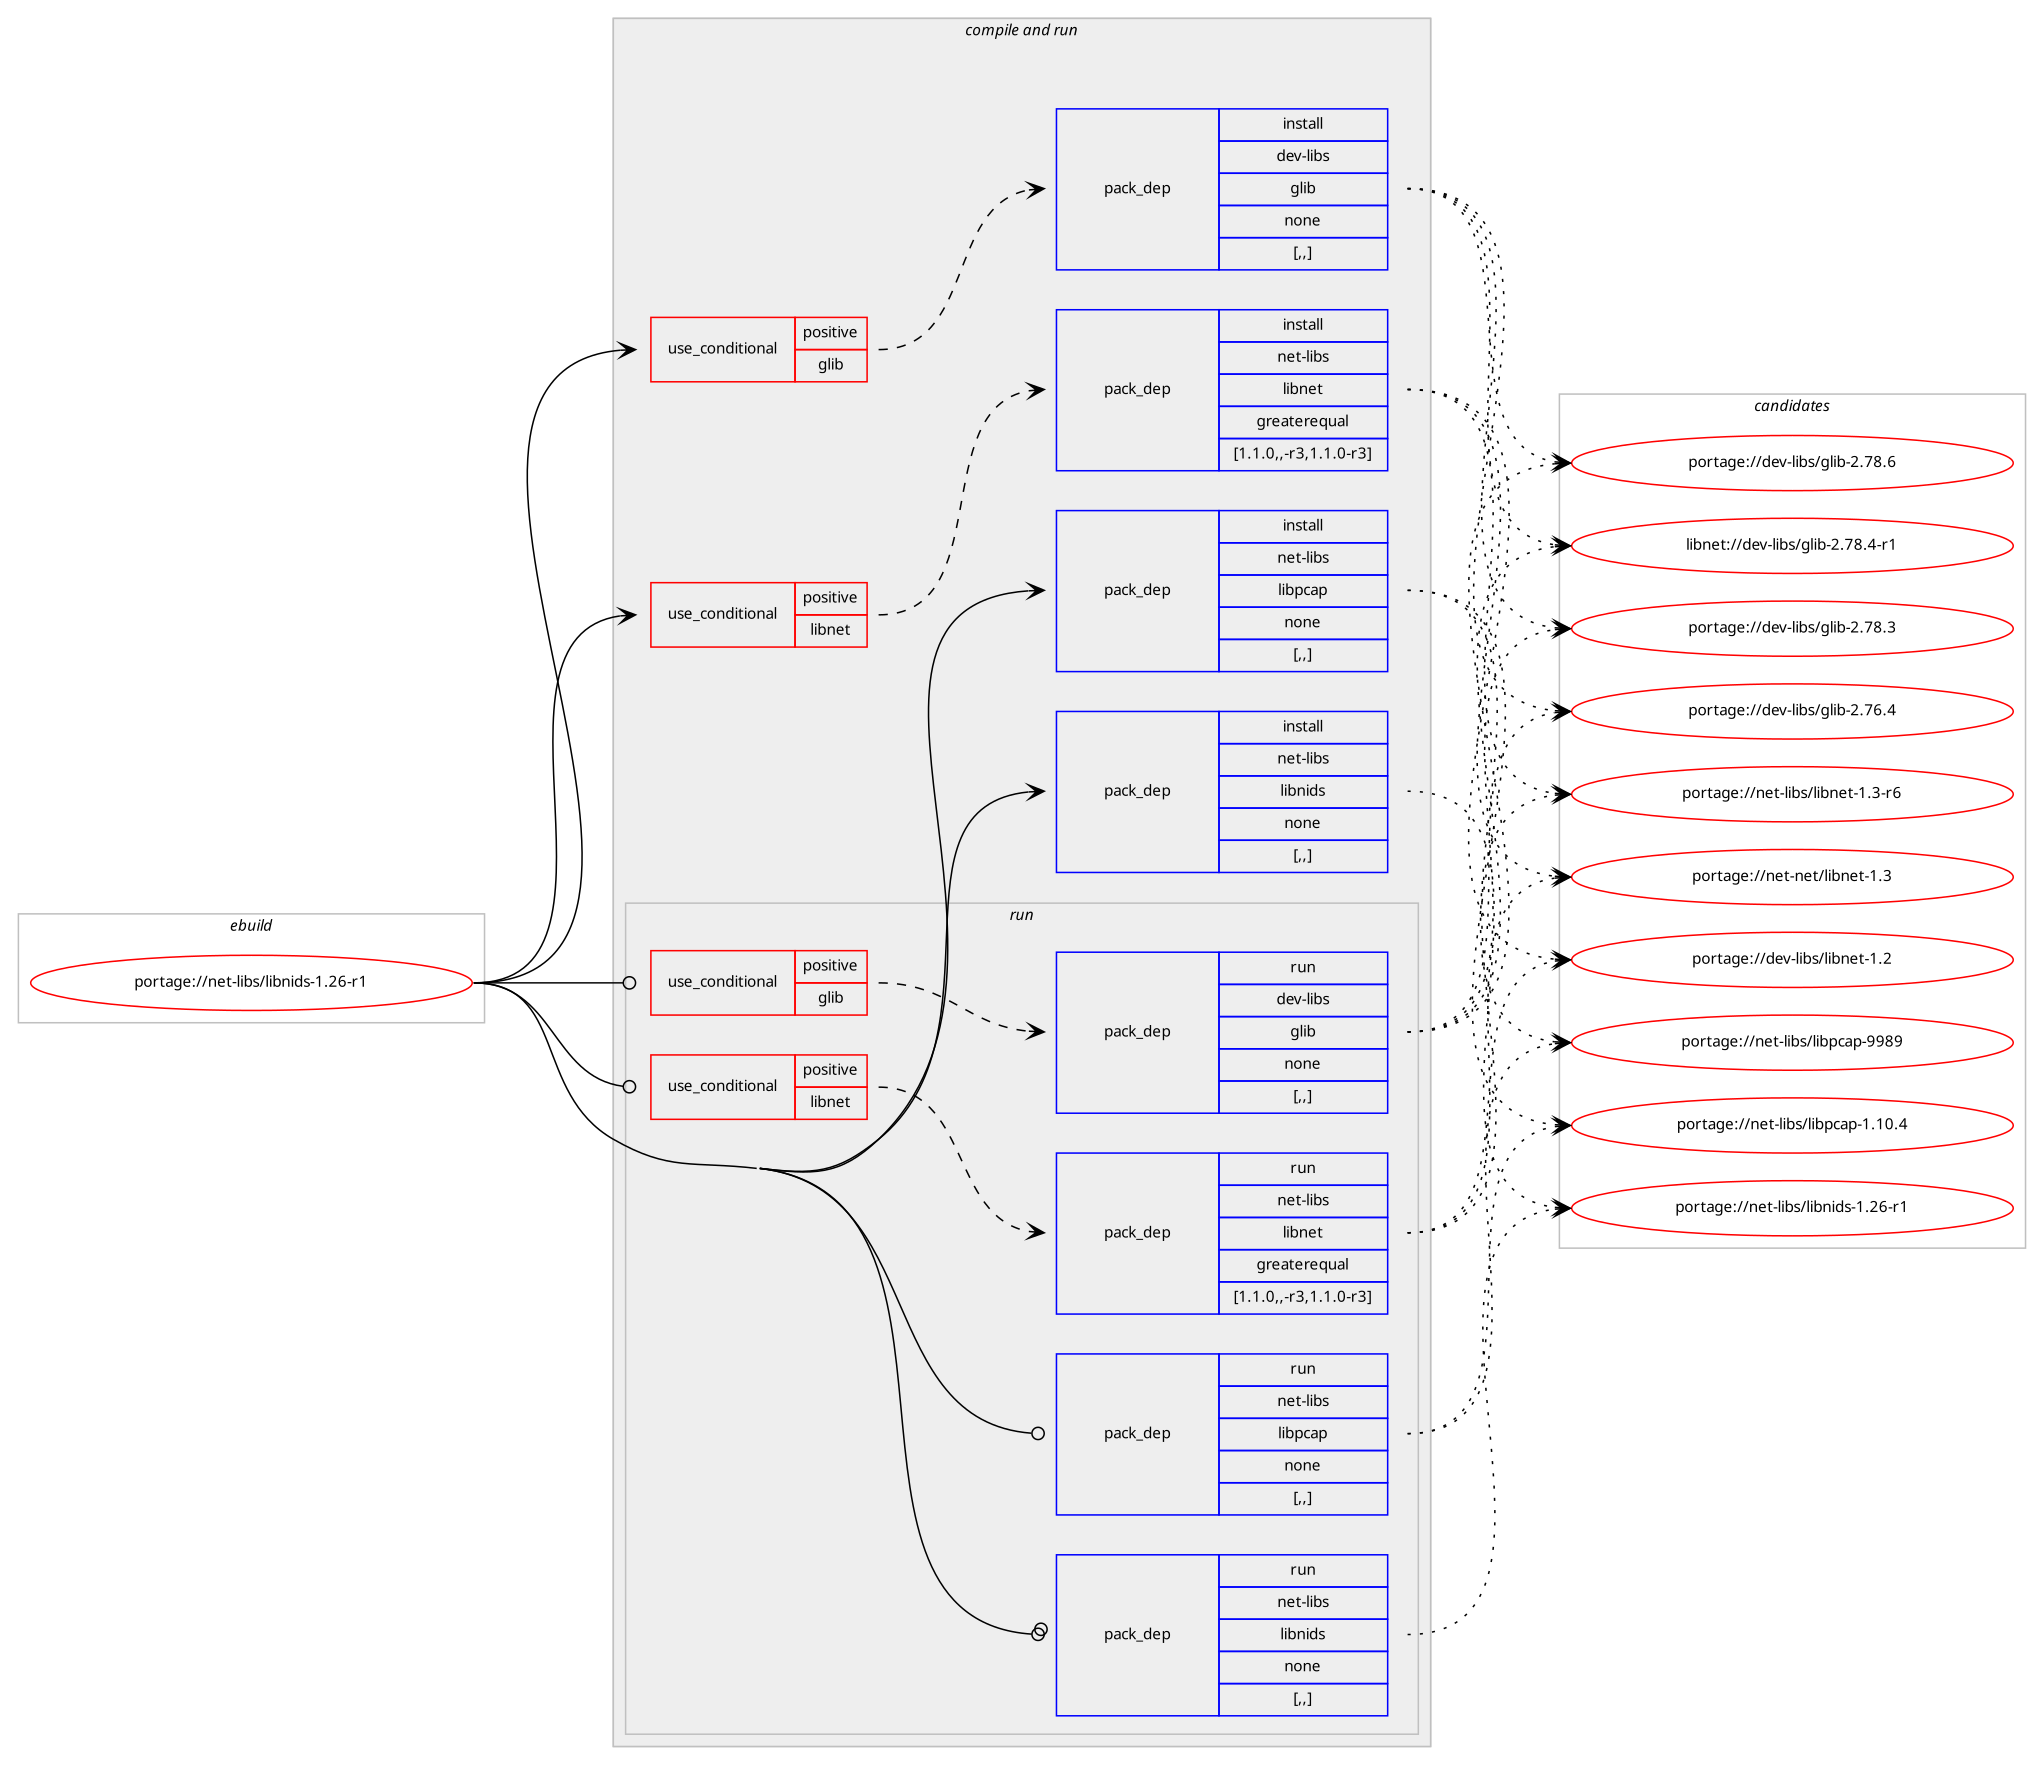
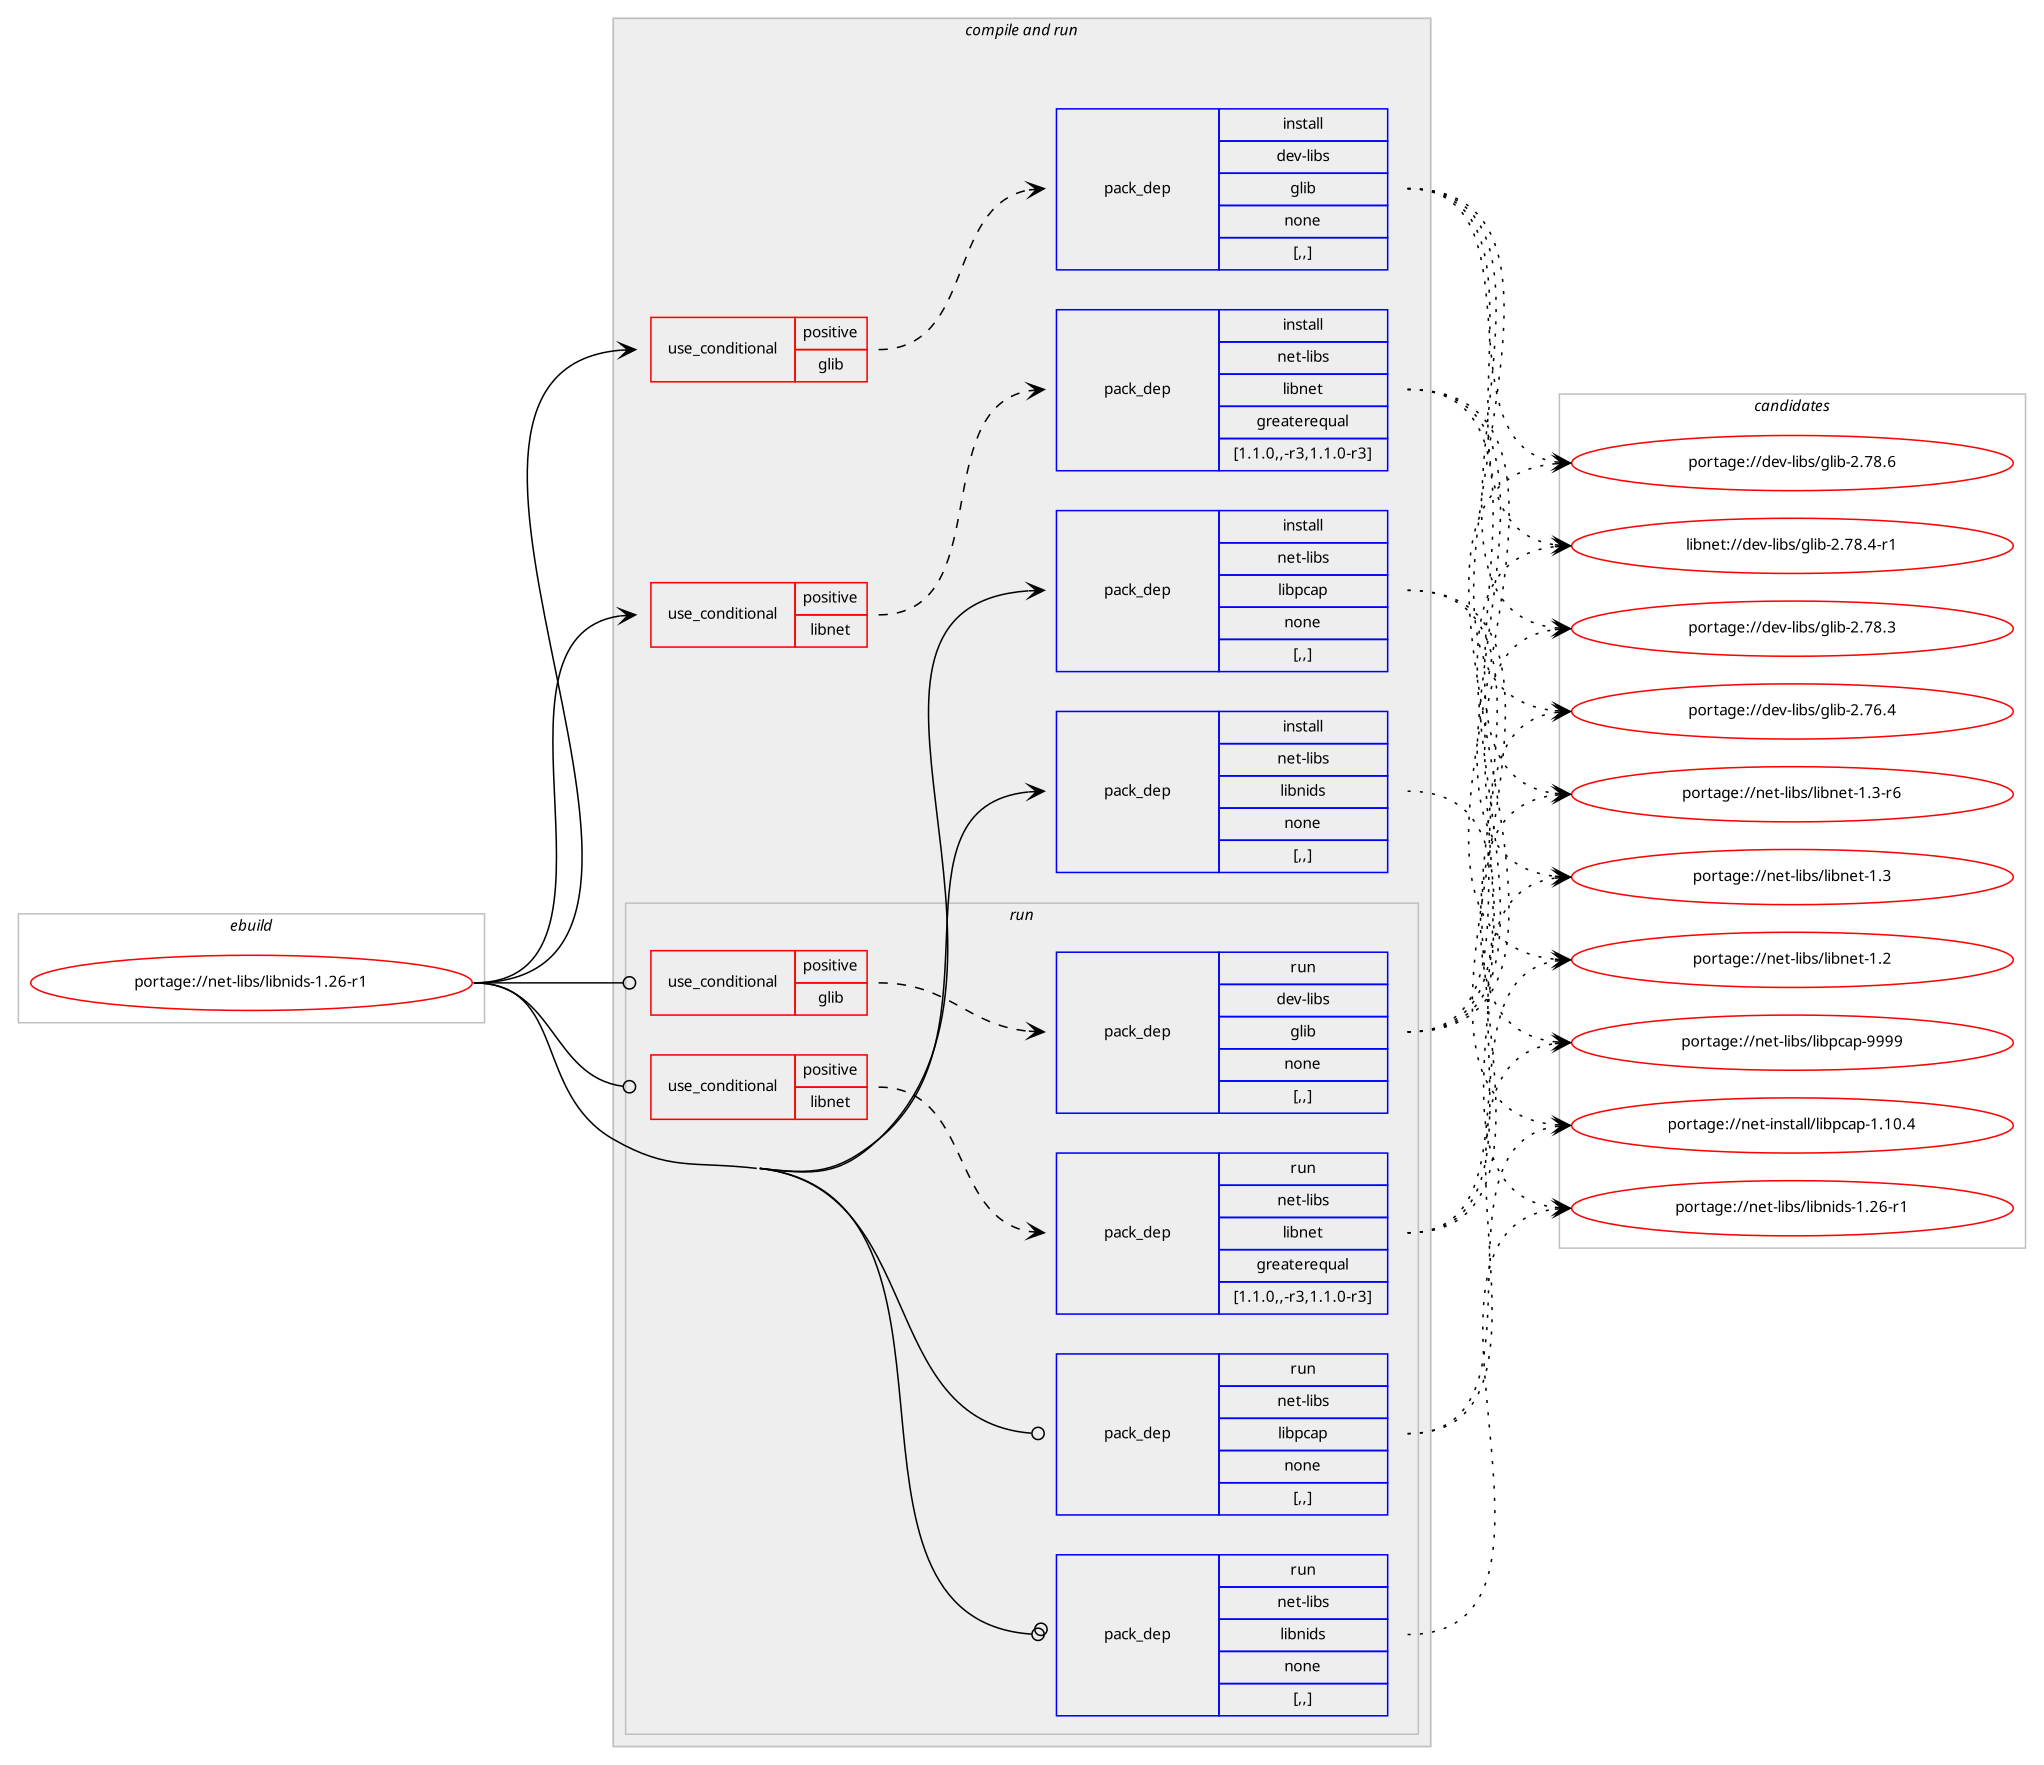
(1792, 877) -> (1792, 877)
(1792, 960) -> (1792, 960)
(1792, 1043) -> (1792, 1043)
(1792, 1125) -> (1792, 1125)
